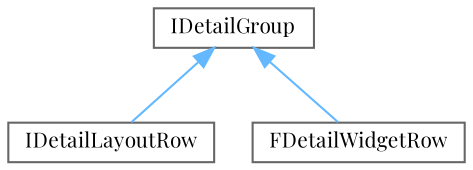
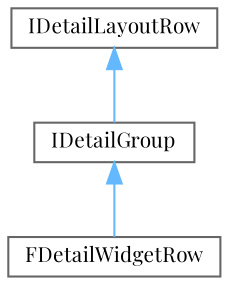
(165, 92) -> (114, 96)
